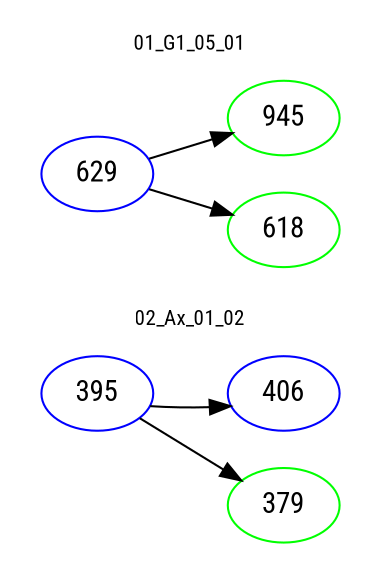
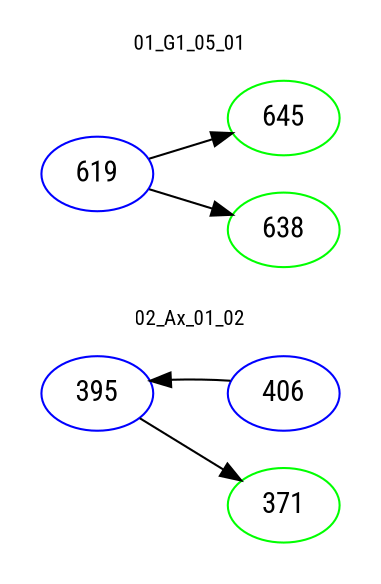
(284, 118) -> (284, 118)
(97, 174) -> (97, 174)
(284, 230) -> (284, 230)
(180, 407) -> (201, 380)
(284, 505) -> (284, 505)
